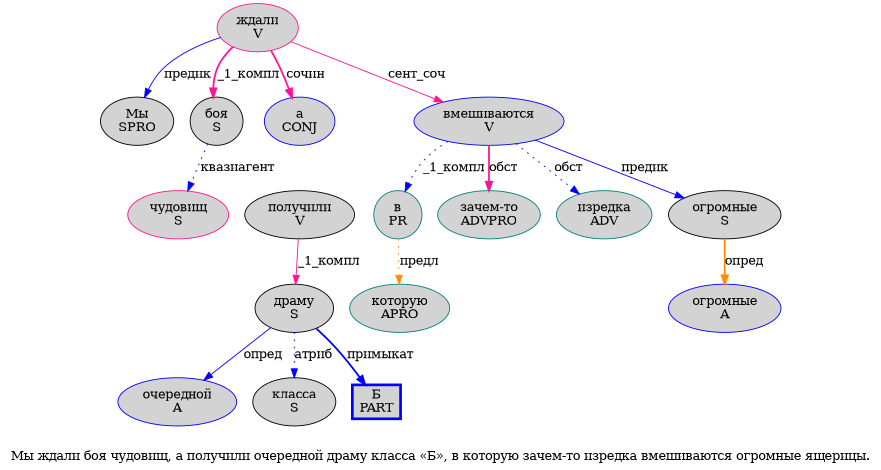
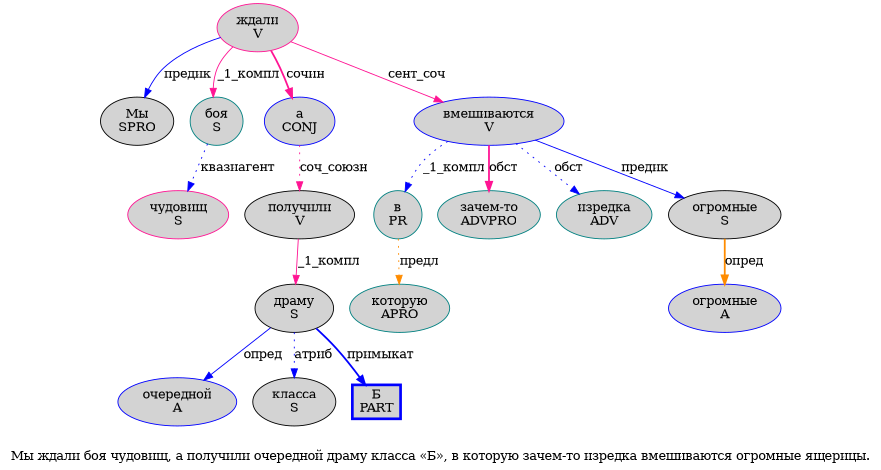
(219, 65) -> (219, 65)
(217, 121) -> (217, 121)
none -> (300, 163)
